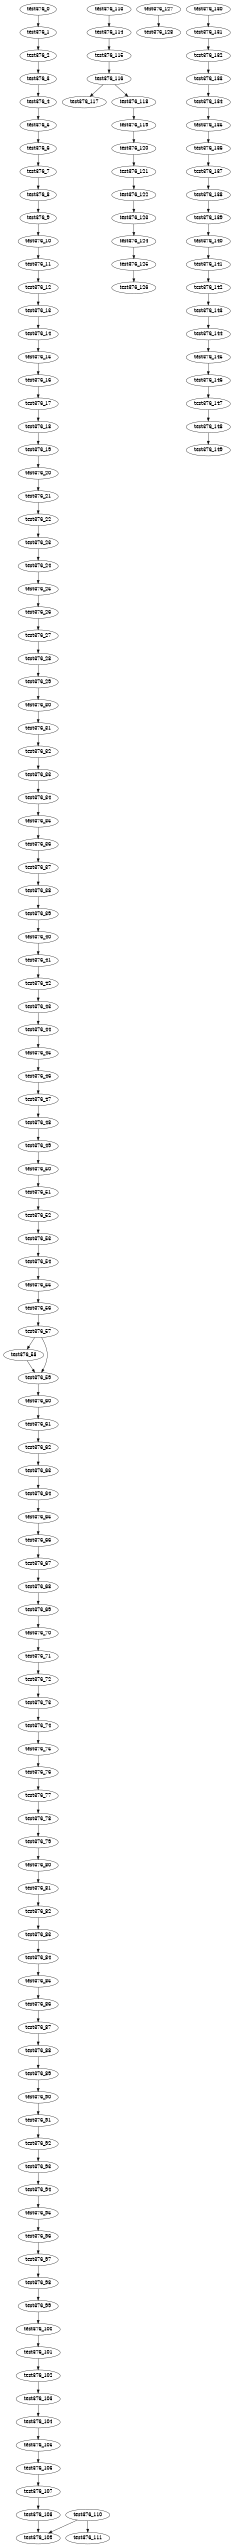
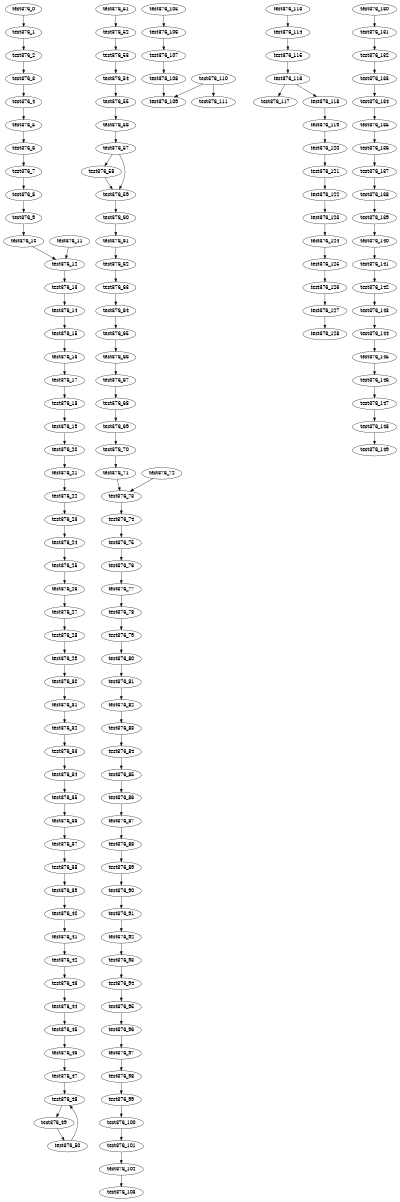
(38, 251) -> (43, 252)
none -> (325, 298)
(38, 1179) -> (78, 1124)
(38, 1667) -> (118, 483)
(38, 2422) -> none
